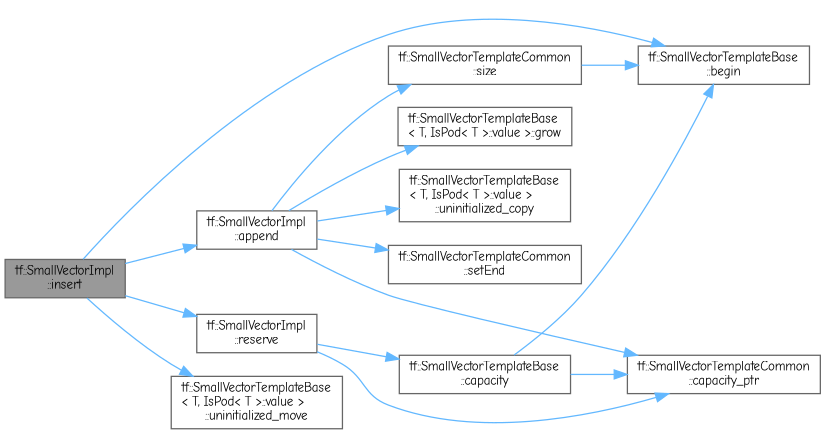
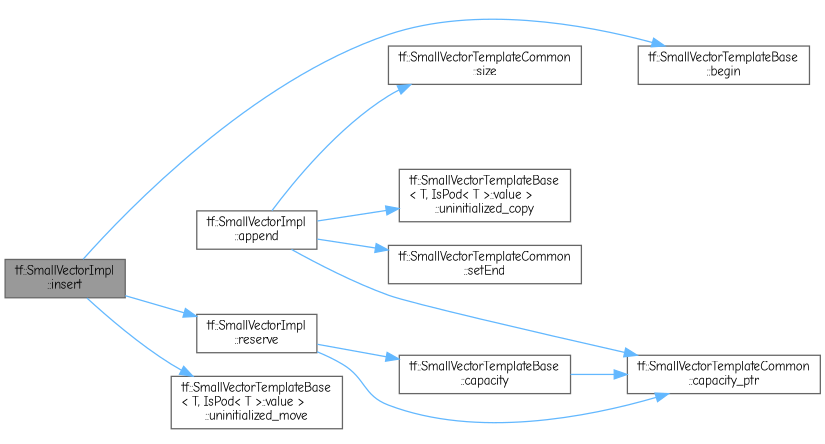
(603, 65) -> none
(485, 127) -> none
(626, 237) -> none
(155, 256) -> none
